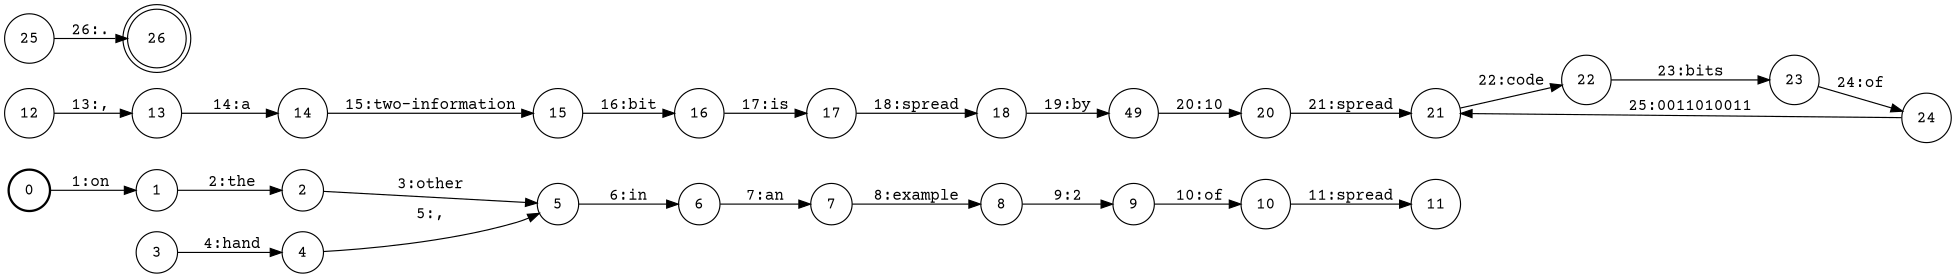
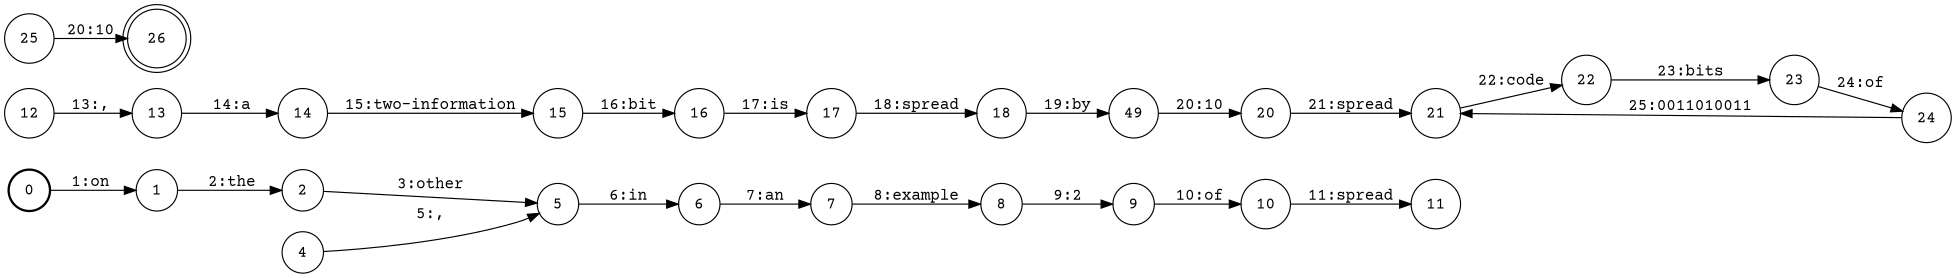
(91, 30) -> (91, 30)
(157, 252) -> none
